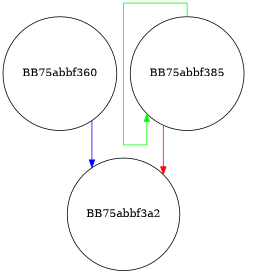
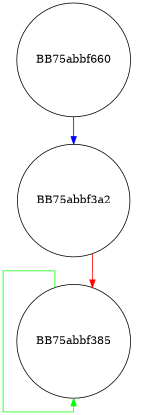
(60, 74) -> (74, 60)
(163, 146) -> (92, 267)
